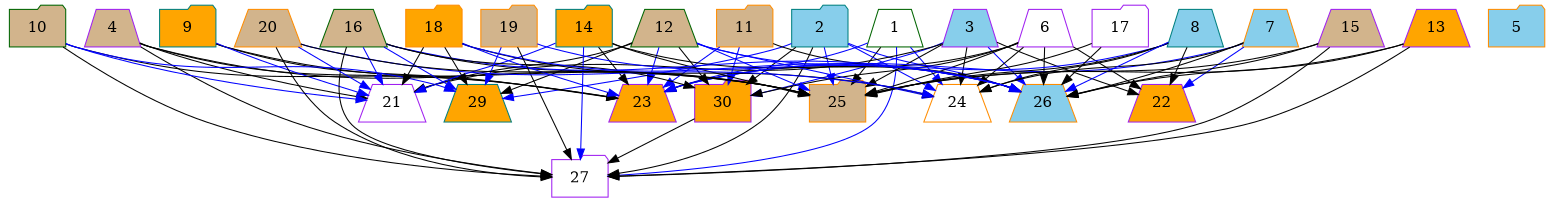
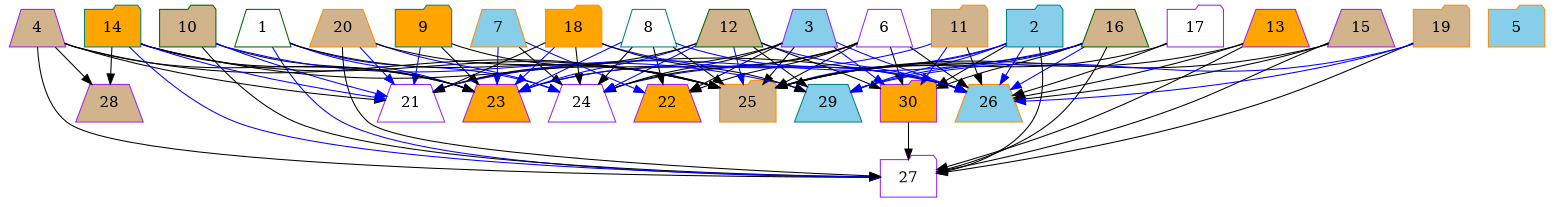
(1195, 28) -> (649, 28)
(1161, 71) -> none
none -> (110, 103)
(478, 103) -> (828, 103)
(958, 103) -> (582, 103)
